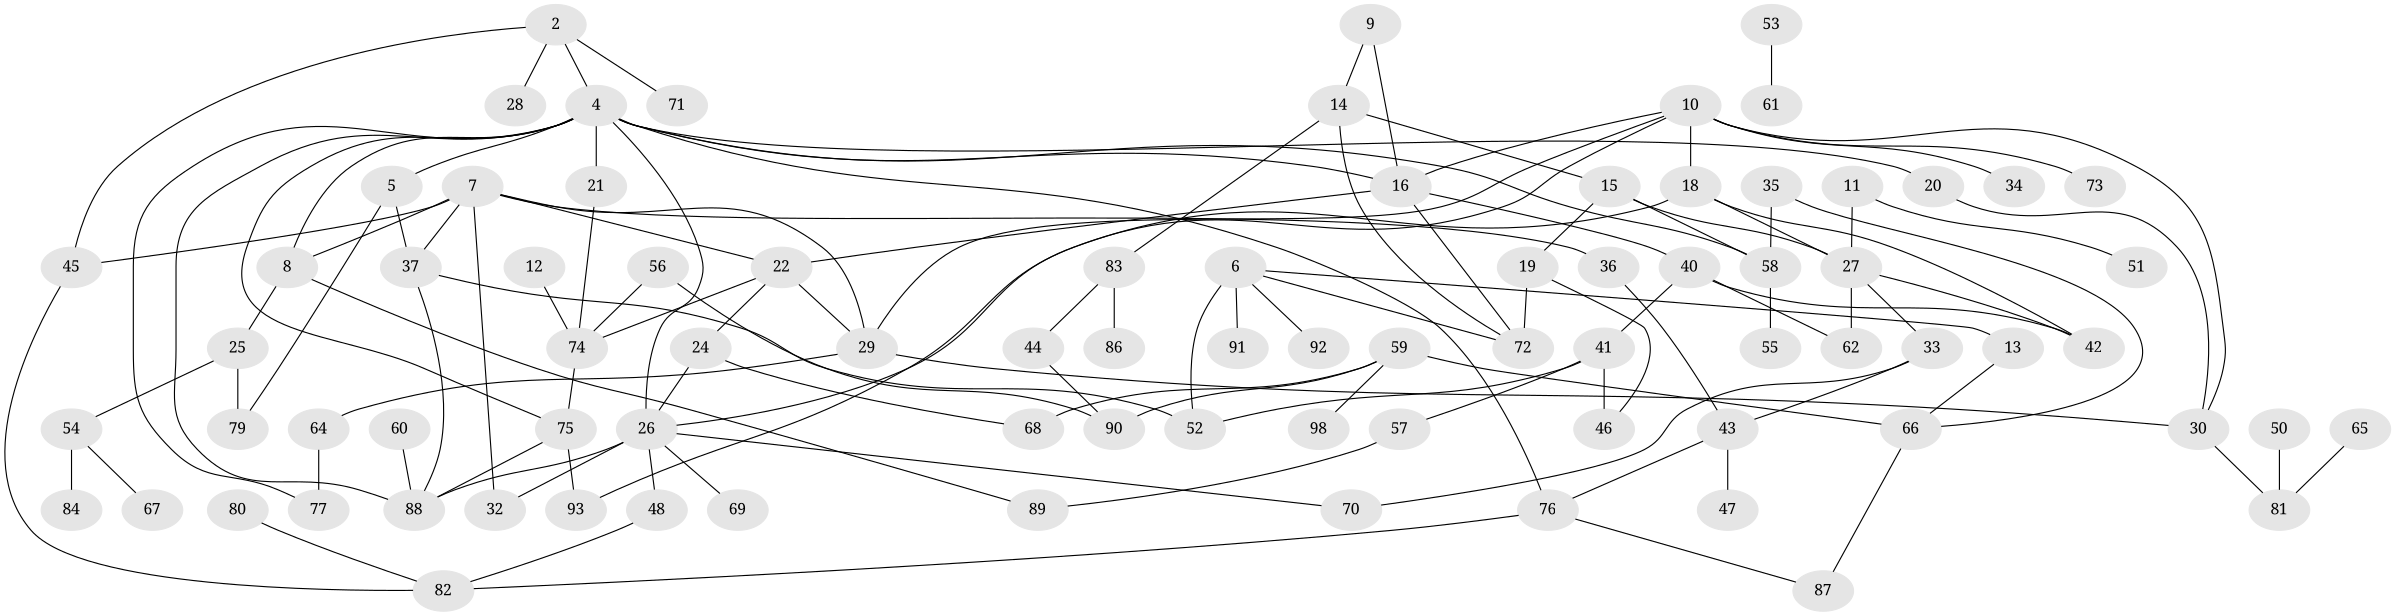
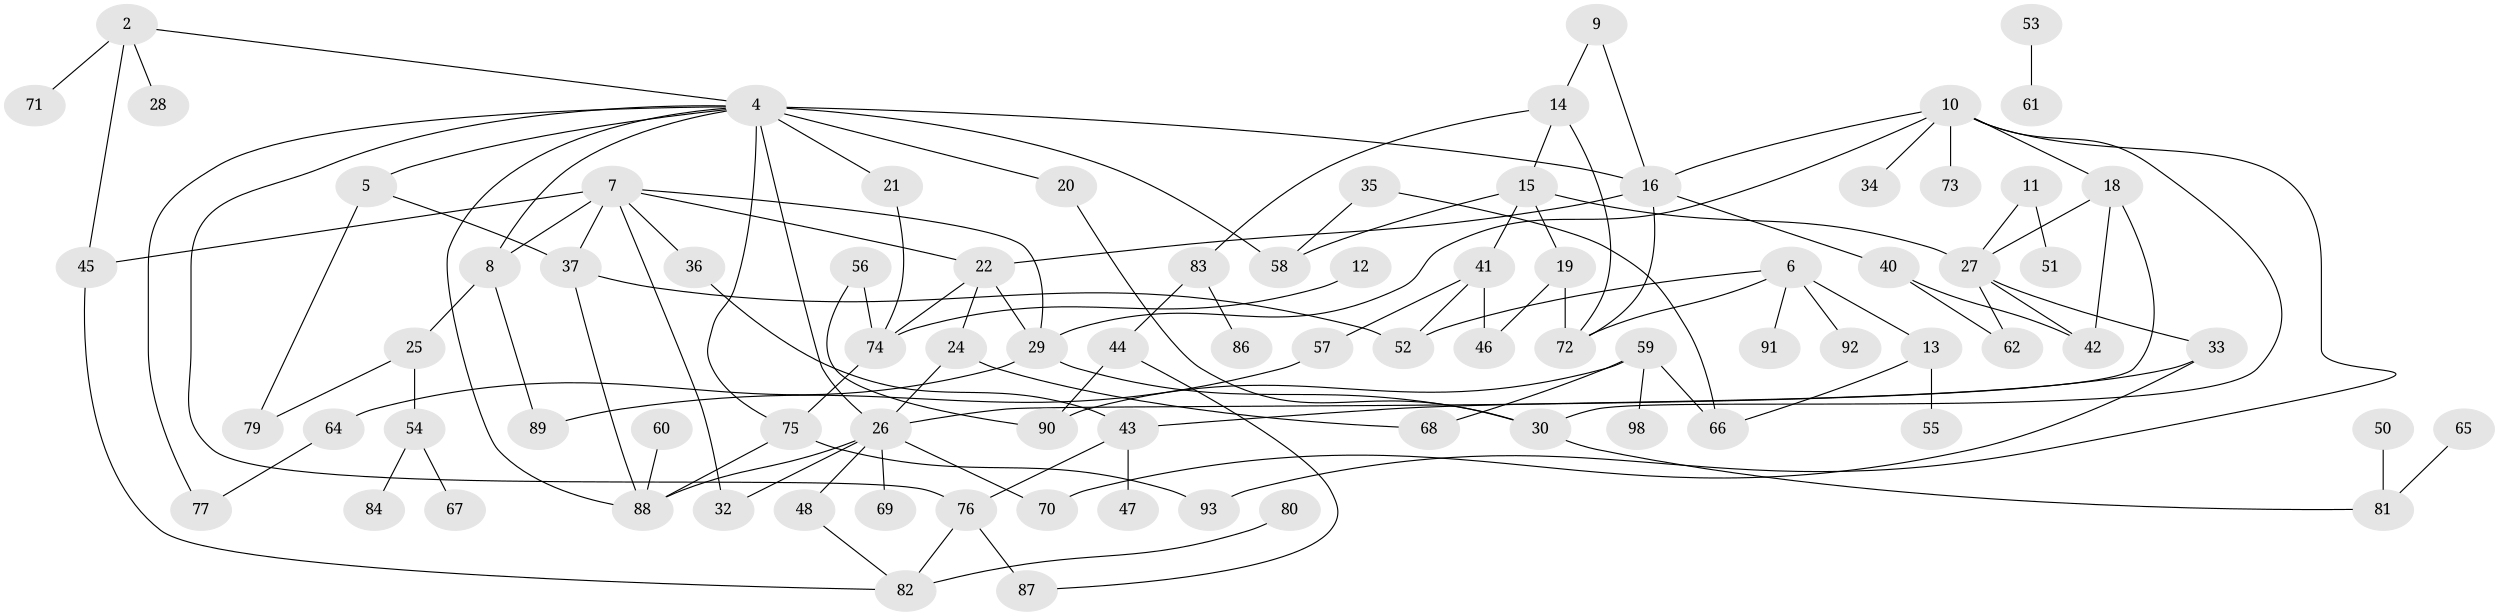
(1640, 314) -> (1502, 233)
(1770, 317) -> (1931, 386)
(1867, 510) -> (1327, 533)
